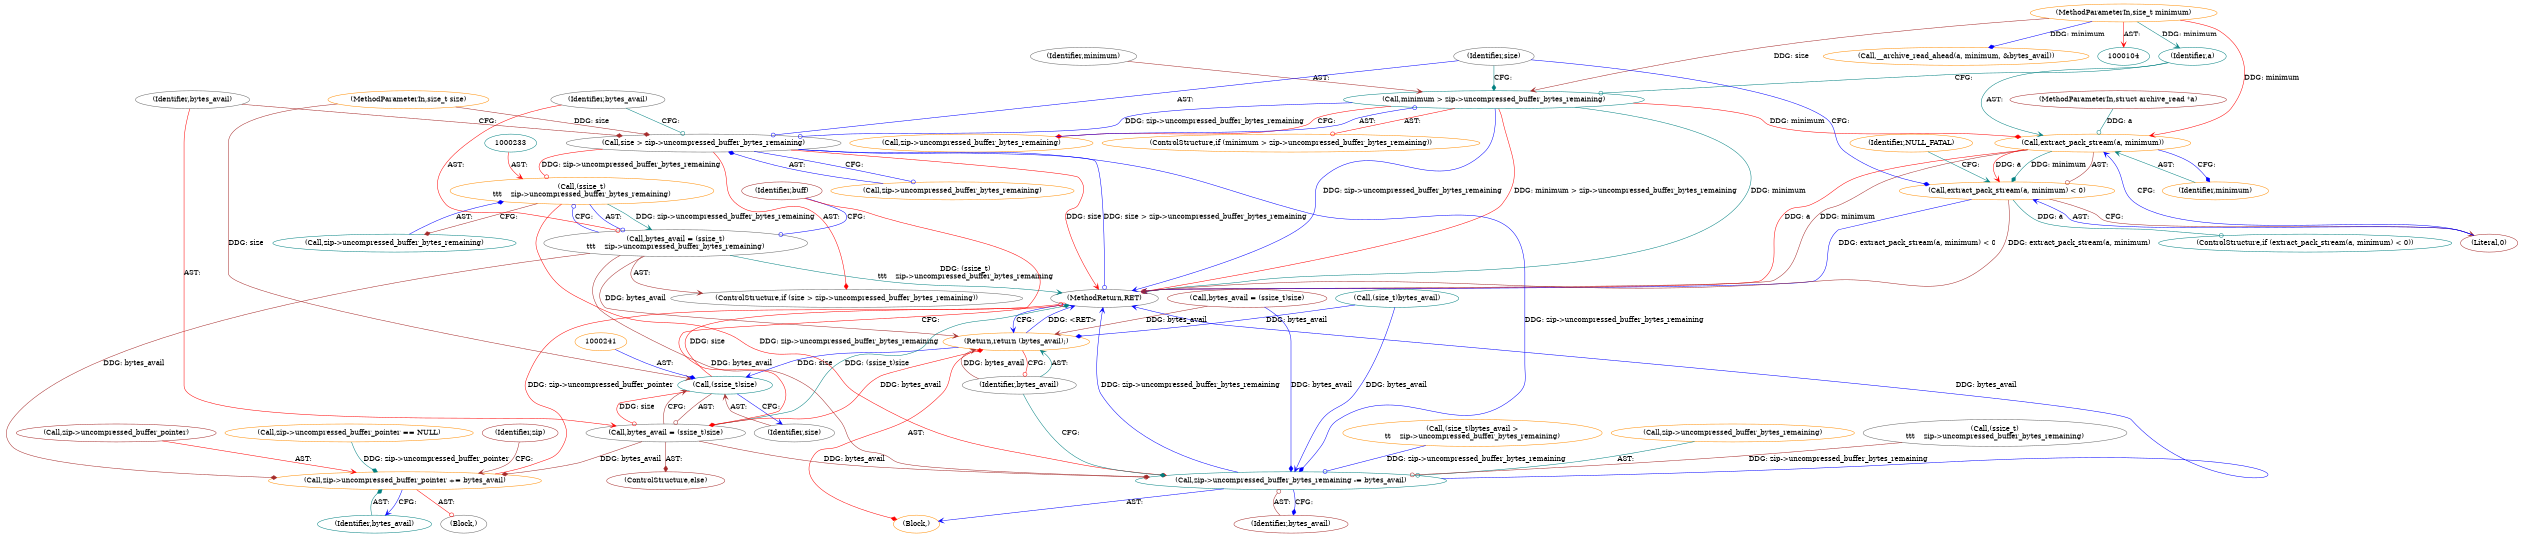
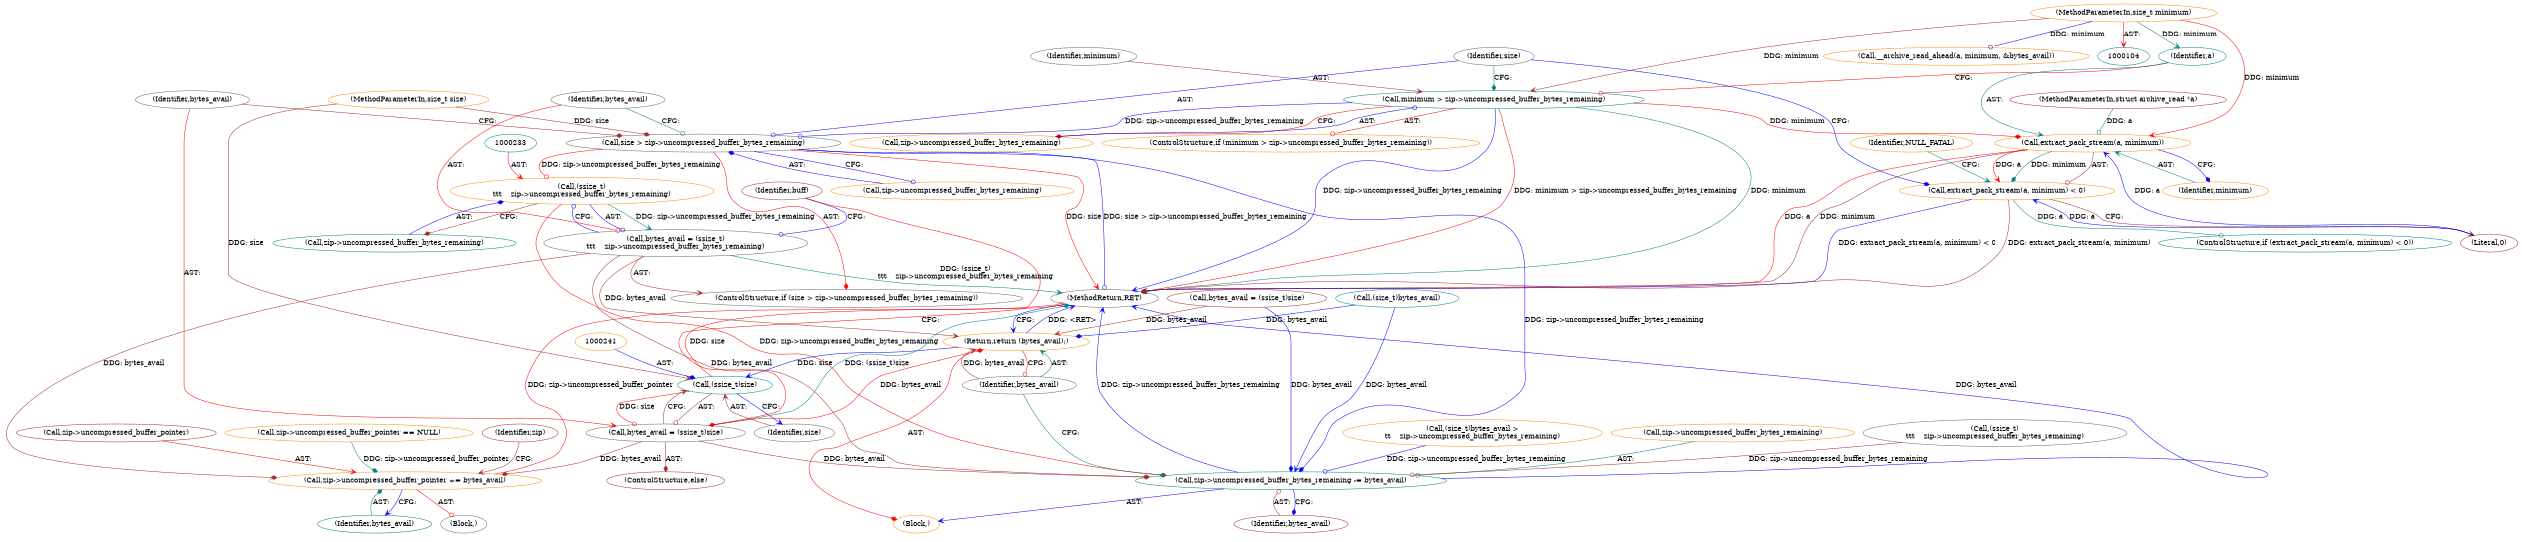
(2043, 34) -> (2043, 34)
(1791, 56) -> (1791, 56)
(1886, 78) -> (1886, 78)
(2147, 191) -> (2147, 191)
(2082, 217) -> (2082, 217)
